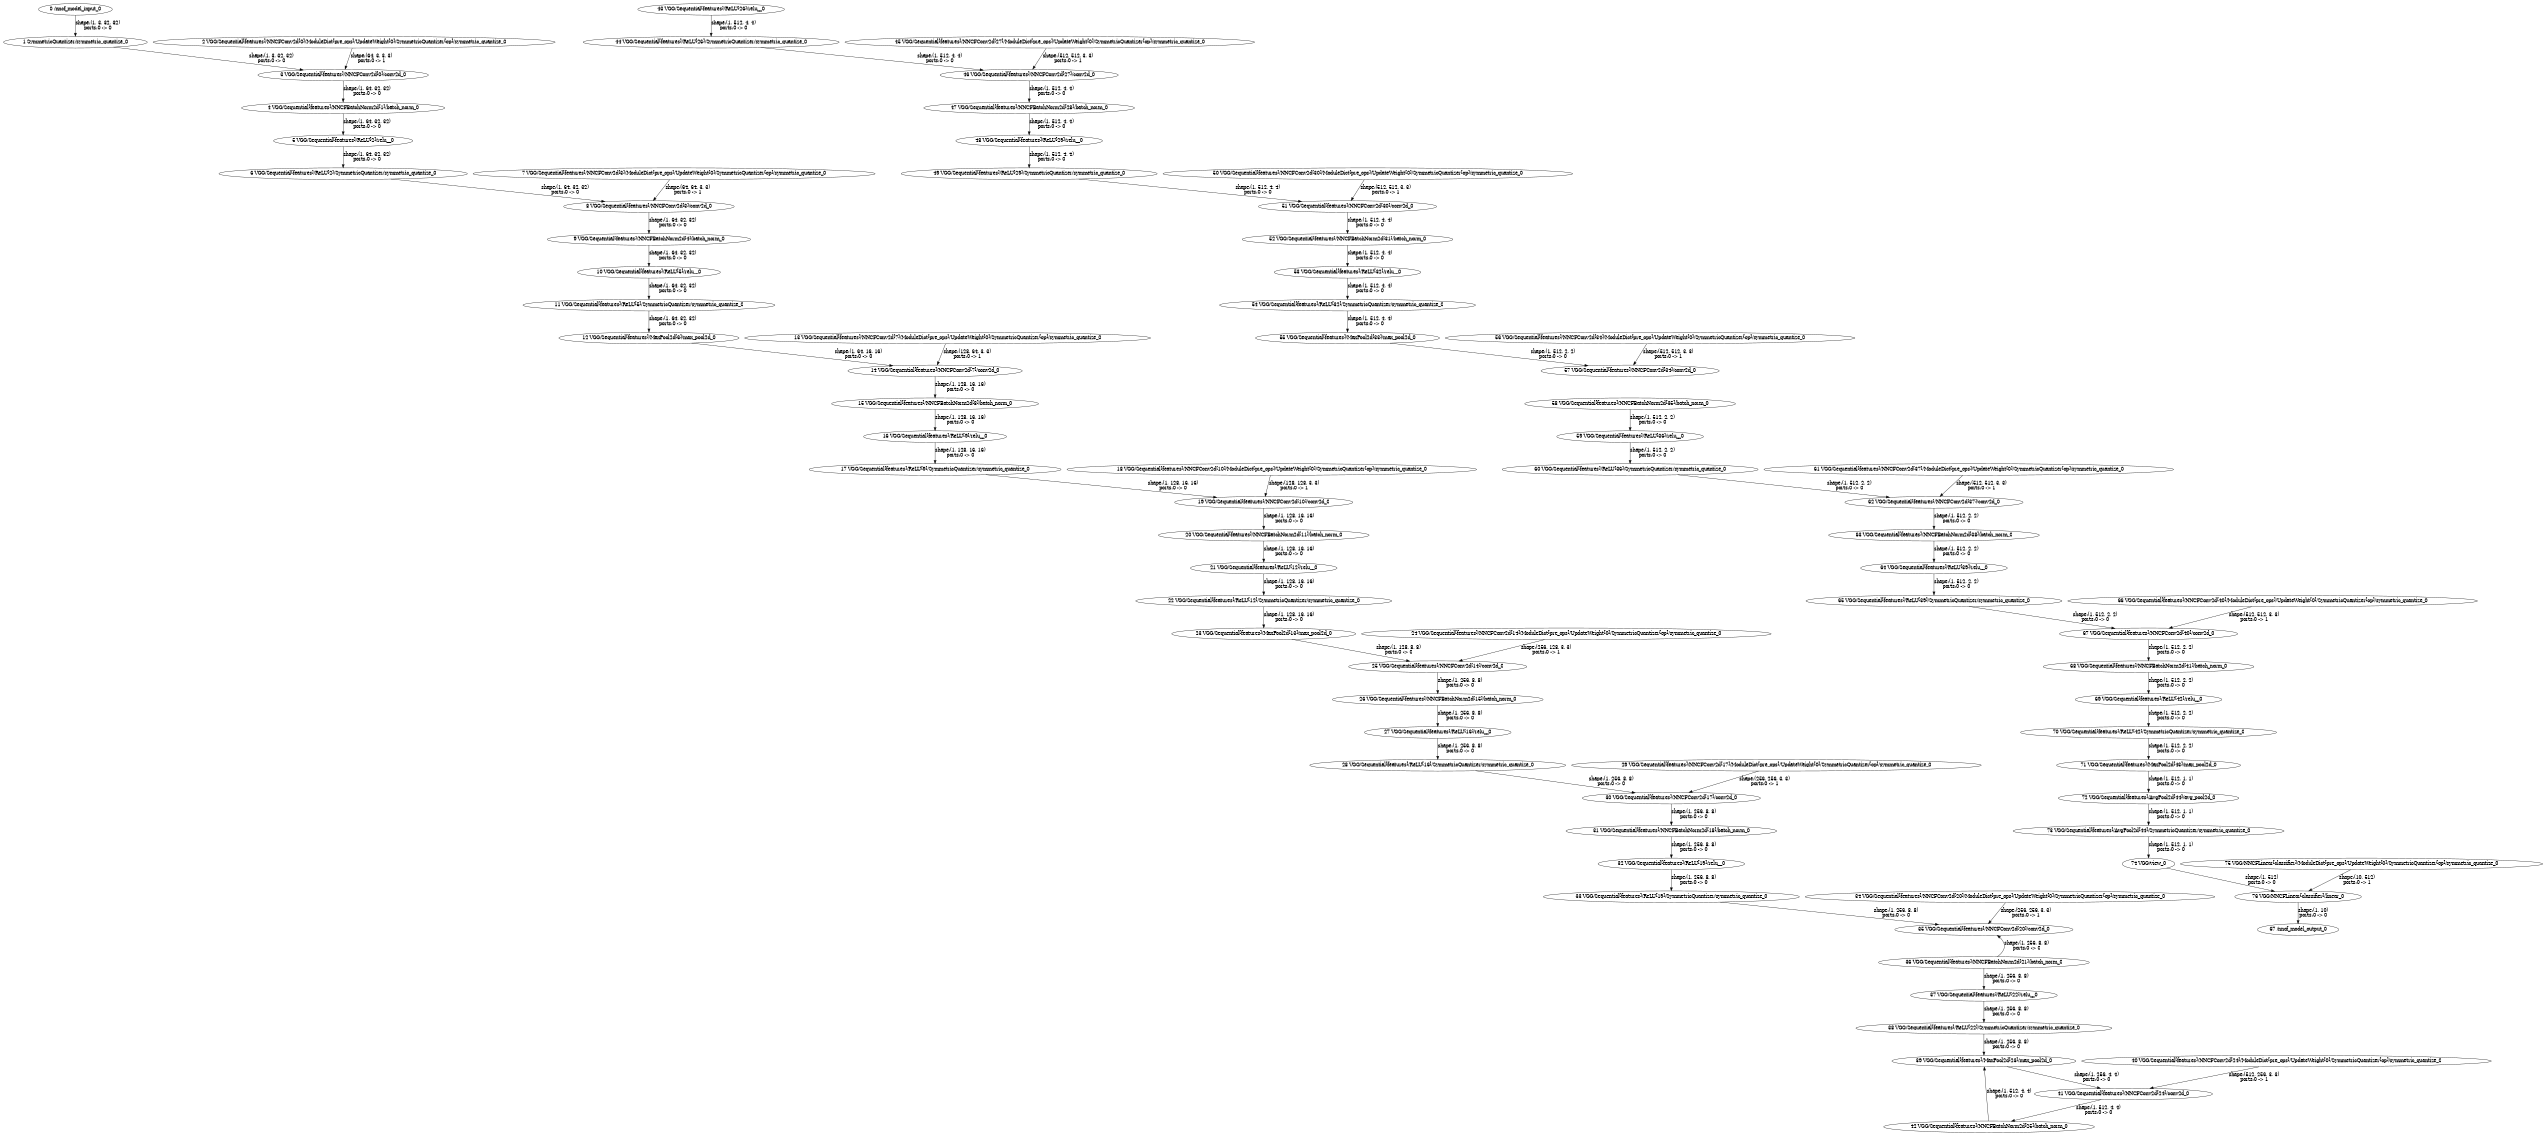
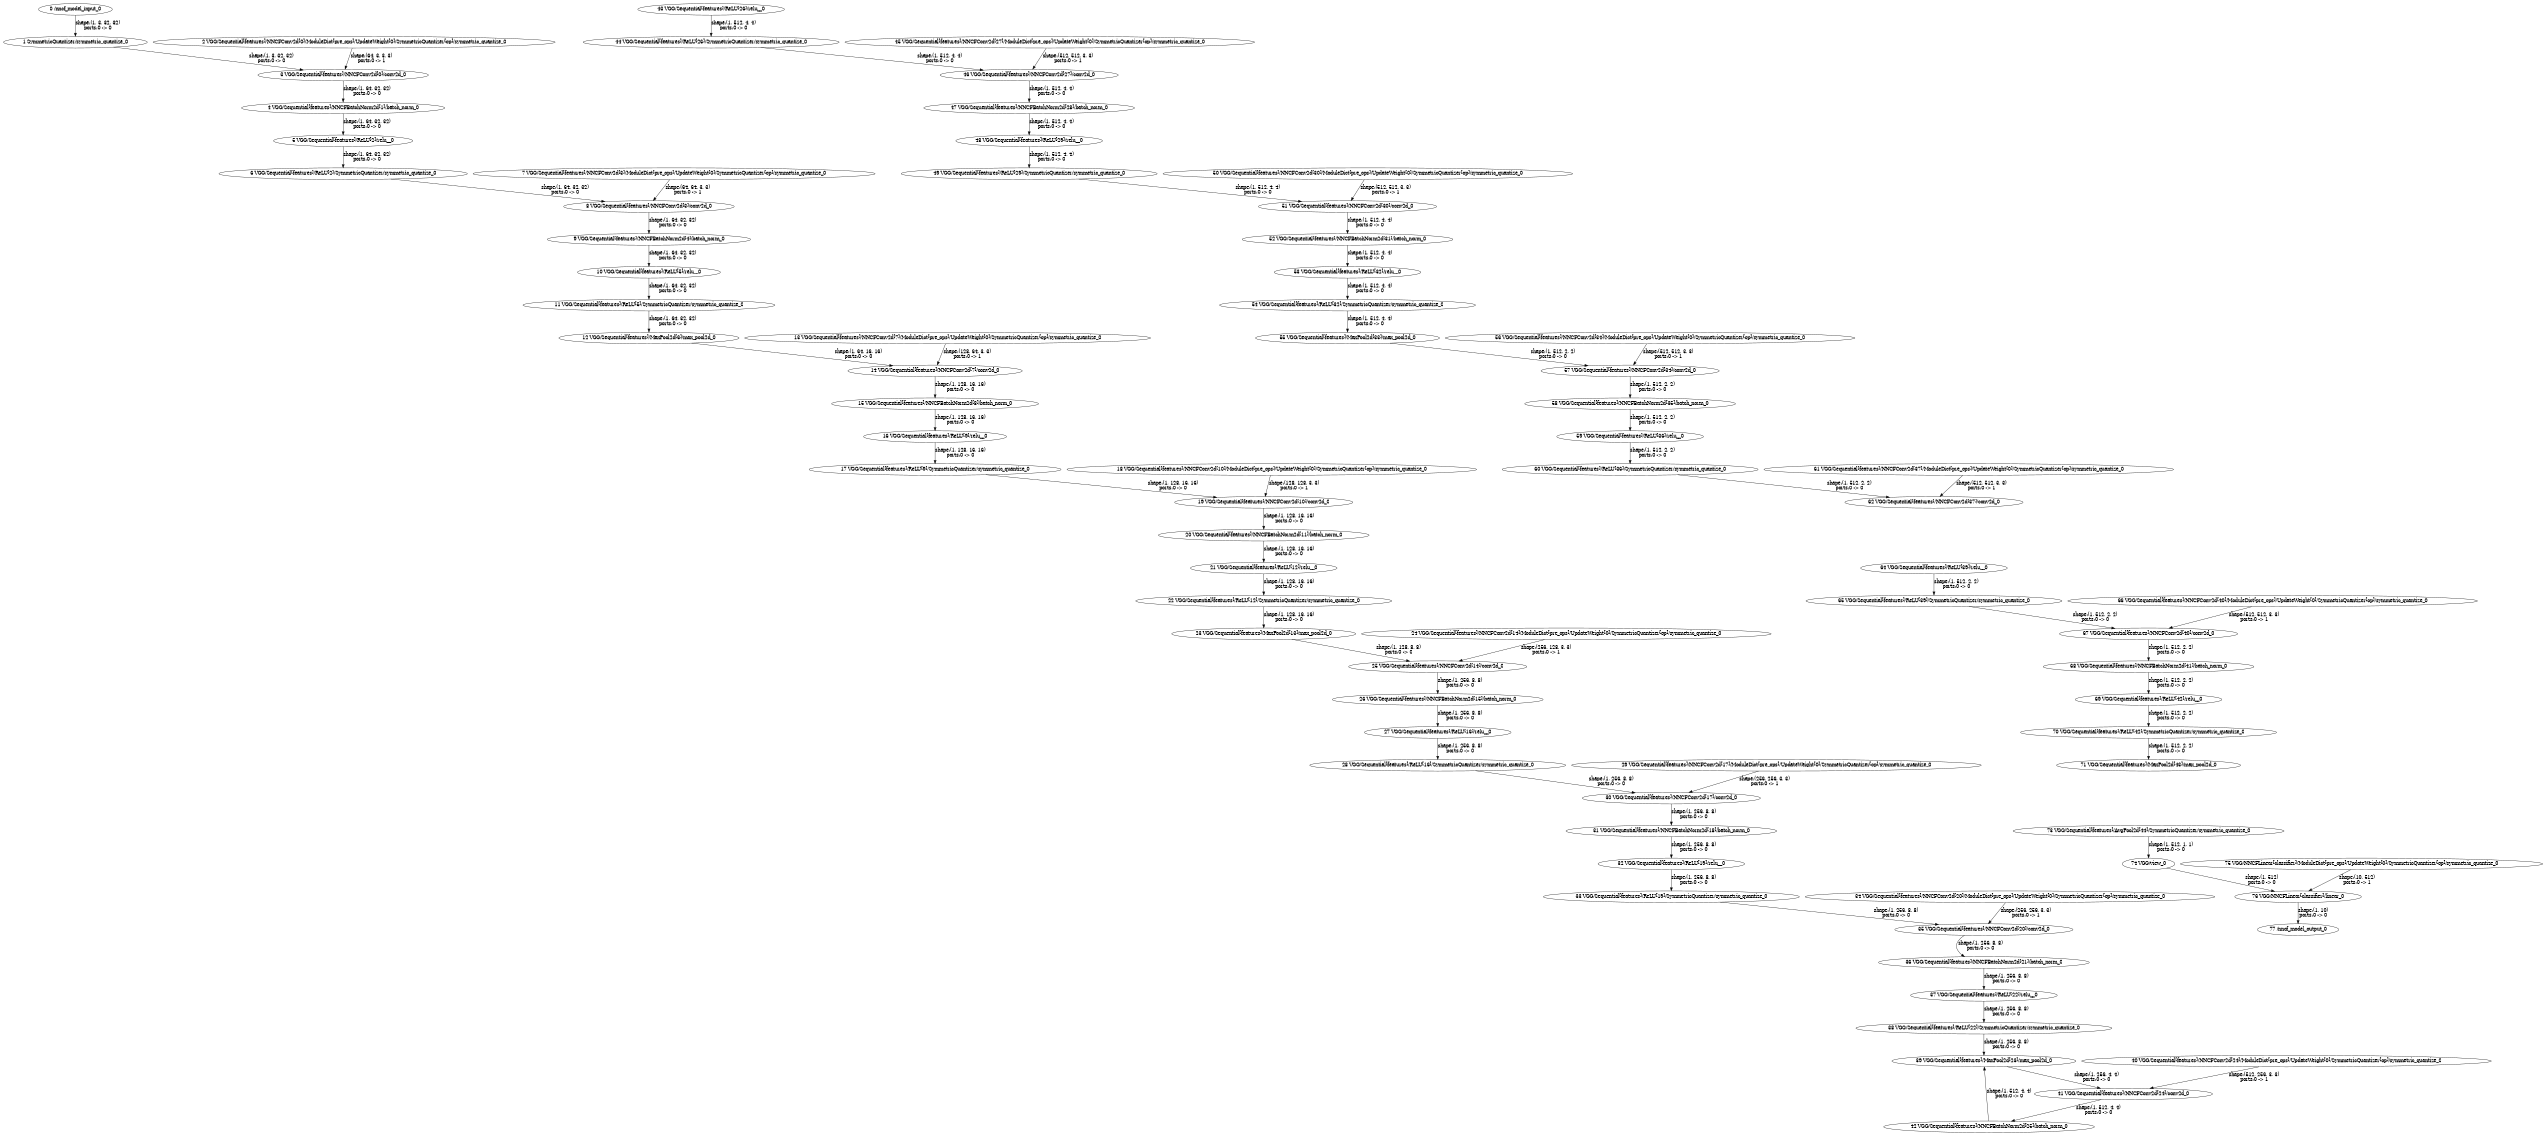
none -> (1630, 386)
(1934, 535) -> none
(2149, 798) -> none
(2298, 930) -> (2298, 930)
(2004, 948) -> (1957, 944)
